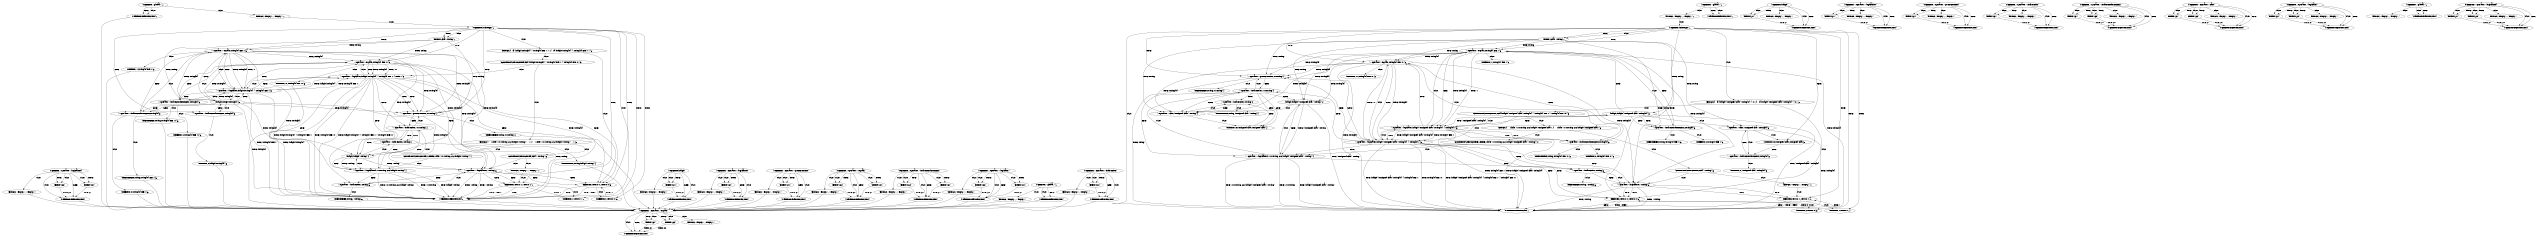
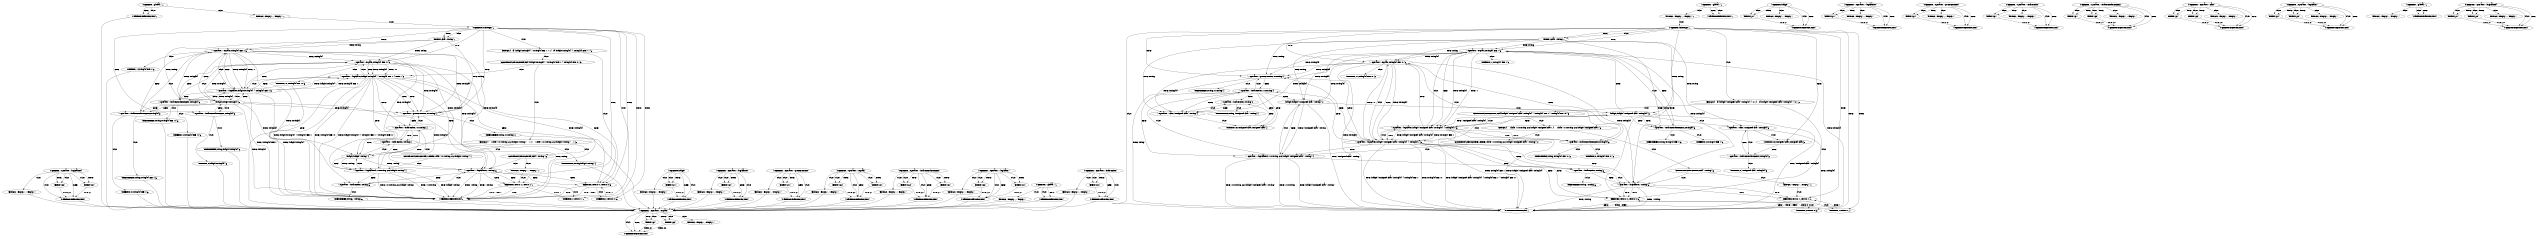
(1246, 111) -> (1460, 107)
none -> (222, 149)
